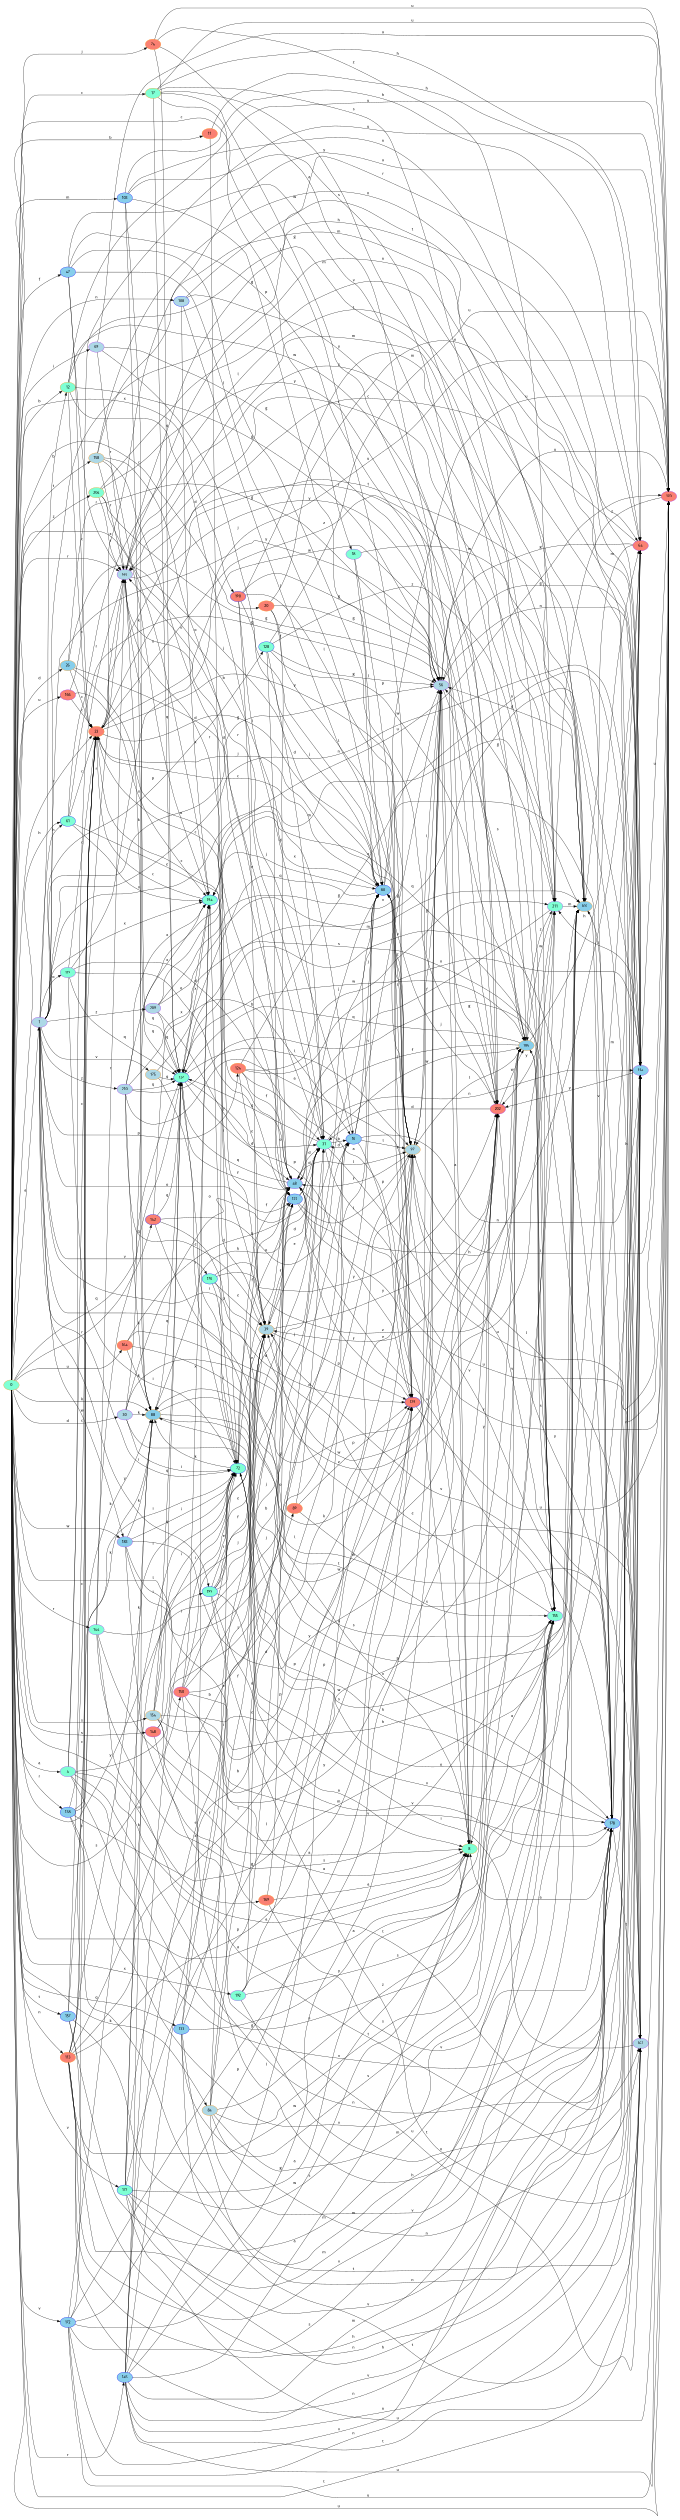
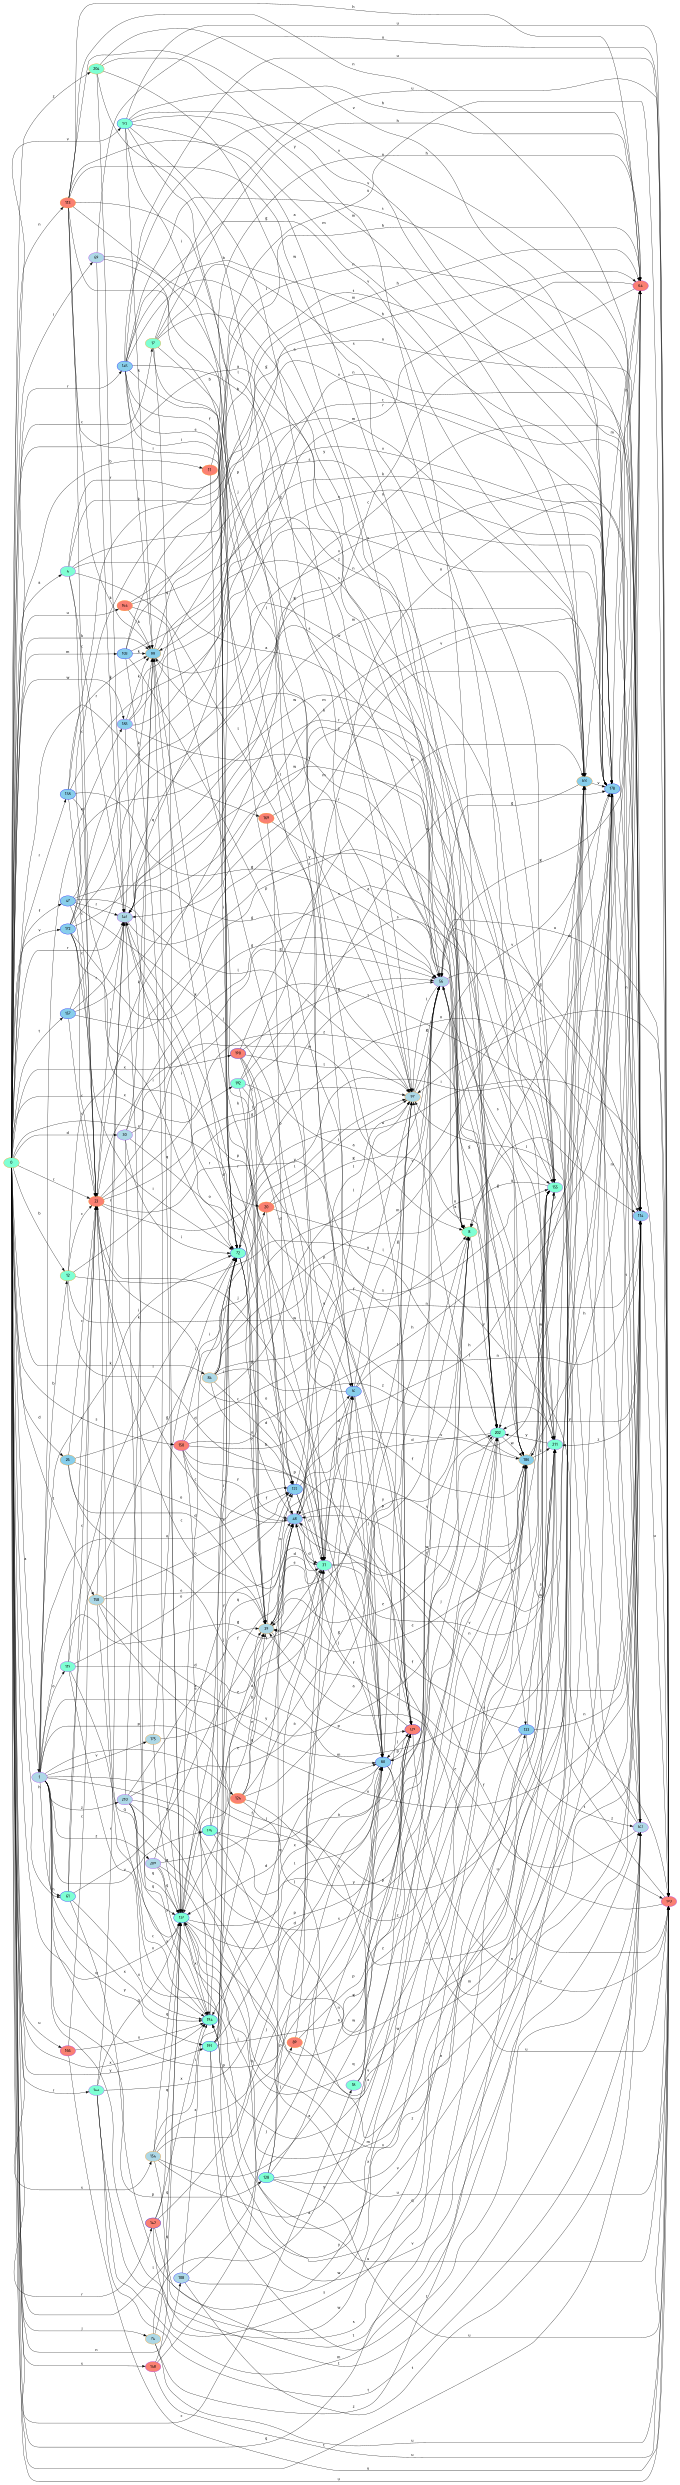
(153, 44) -> (153, 2339)
(185, 617) -> (121, 1520)
(498, 1109) -> (498, 1433)
(485, 1639) -> (511, 1566)
